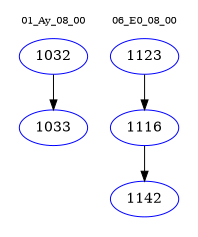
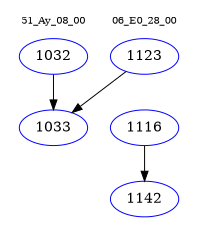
(53, 21) -> (53, 21)
(145, 21) -> (145, 21)
(145, 87) -> (109, 85)
